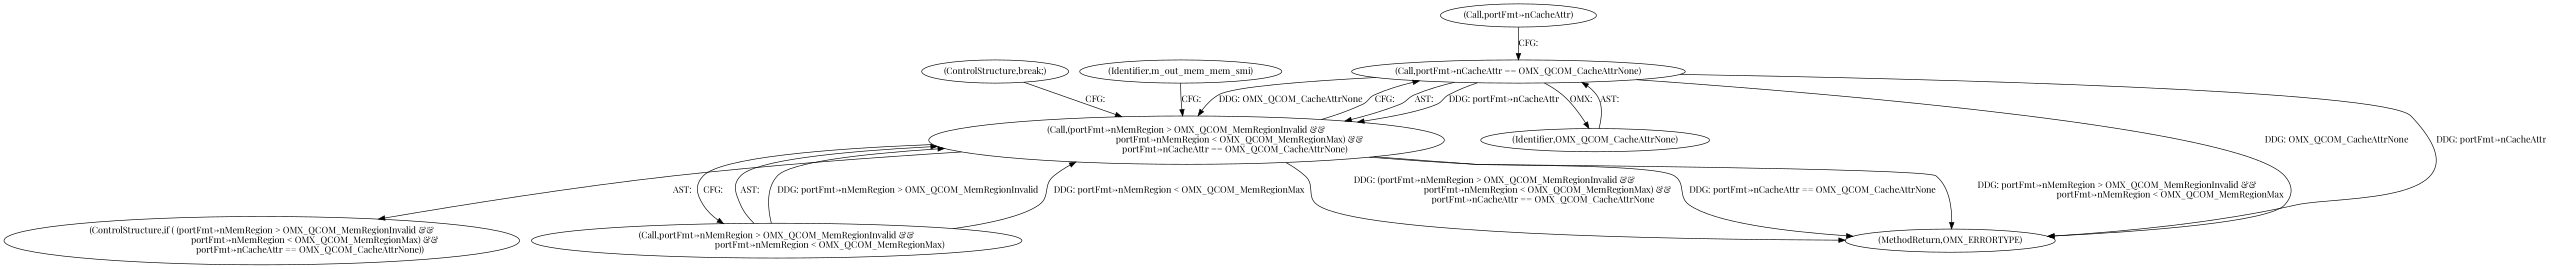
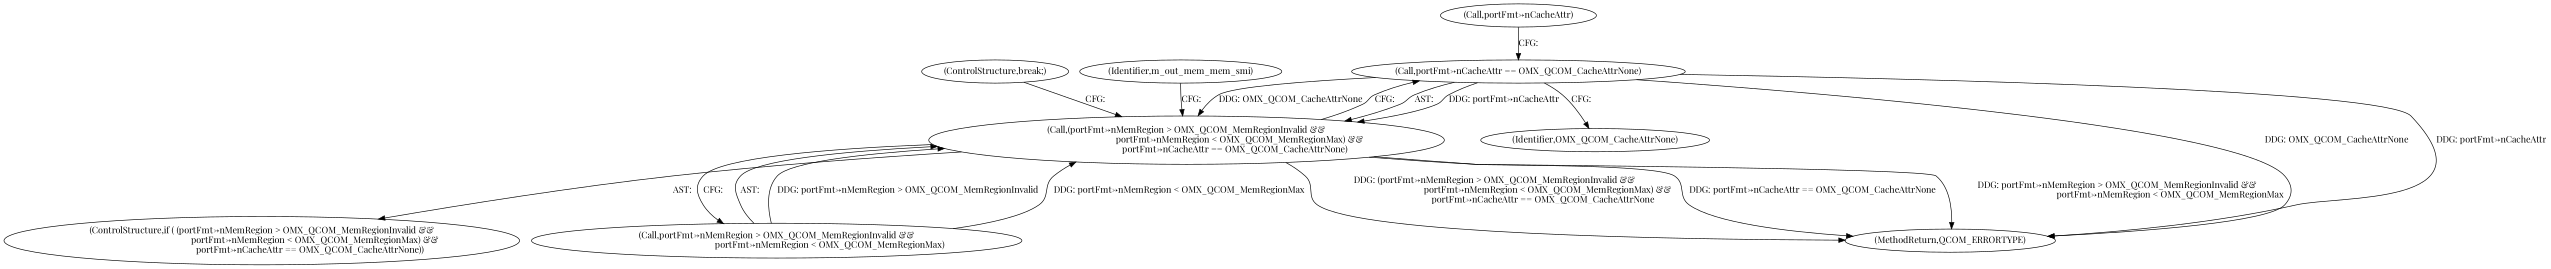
(1583, 100) -> (1583, 100)
(1601, 105) -> none
(1950, 241) -> (1950, 241)
